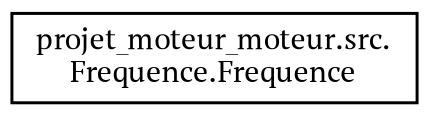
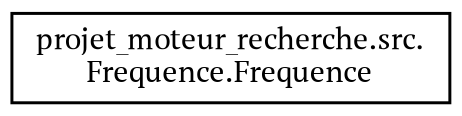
(214, 58) -> (231, 58)
